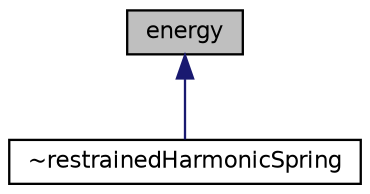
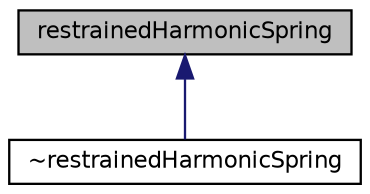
(185, 32) -> (185, 32)
